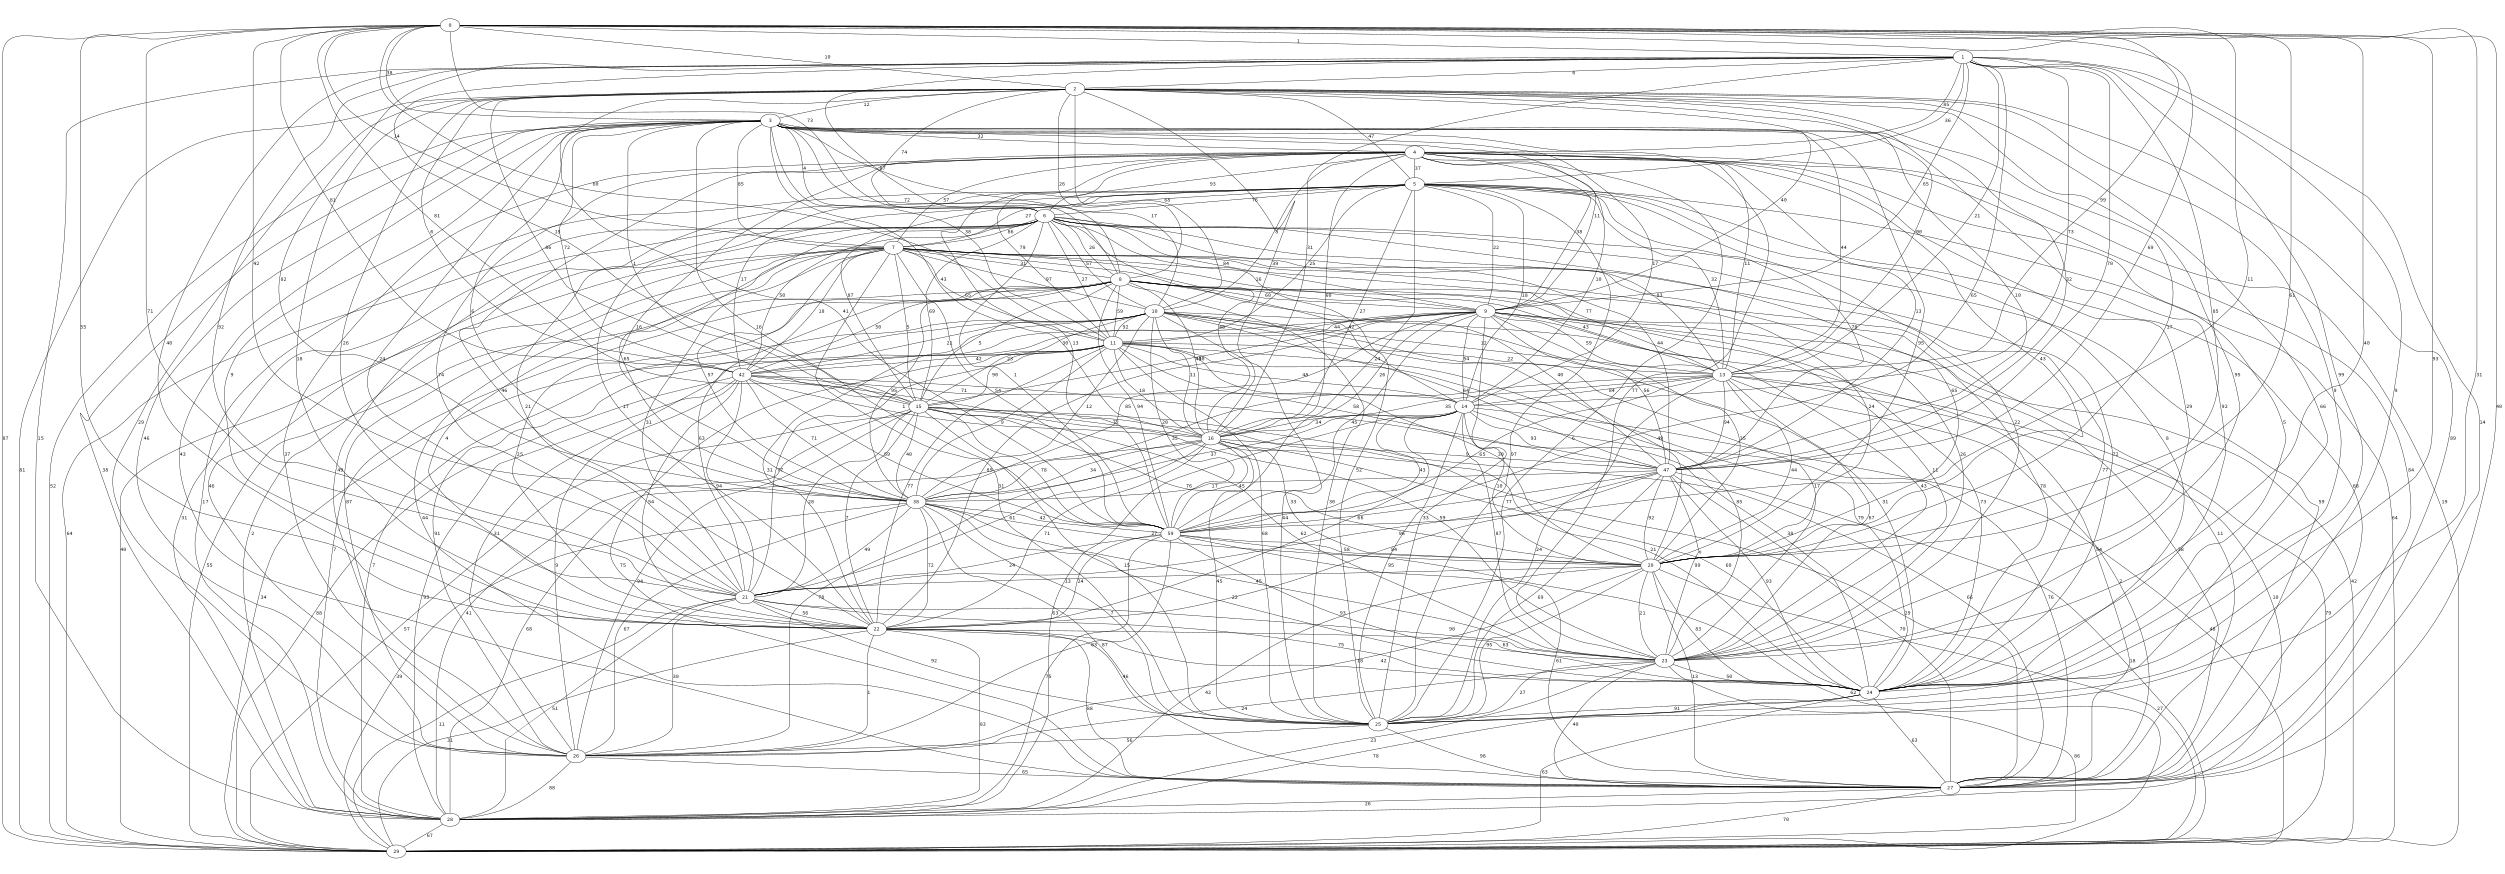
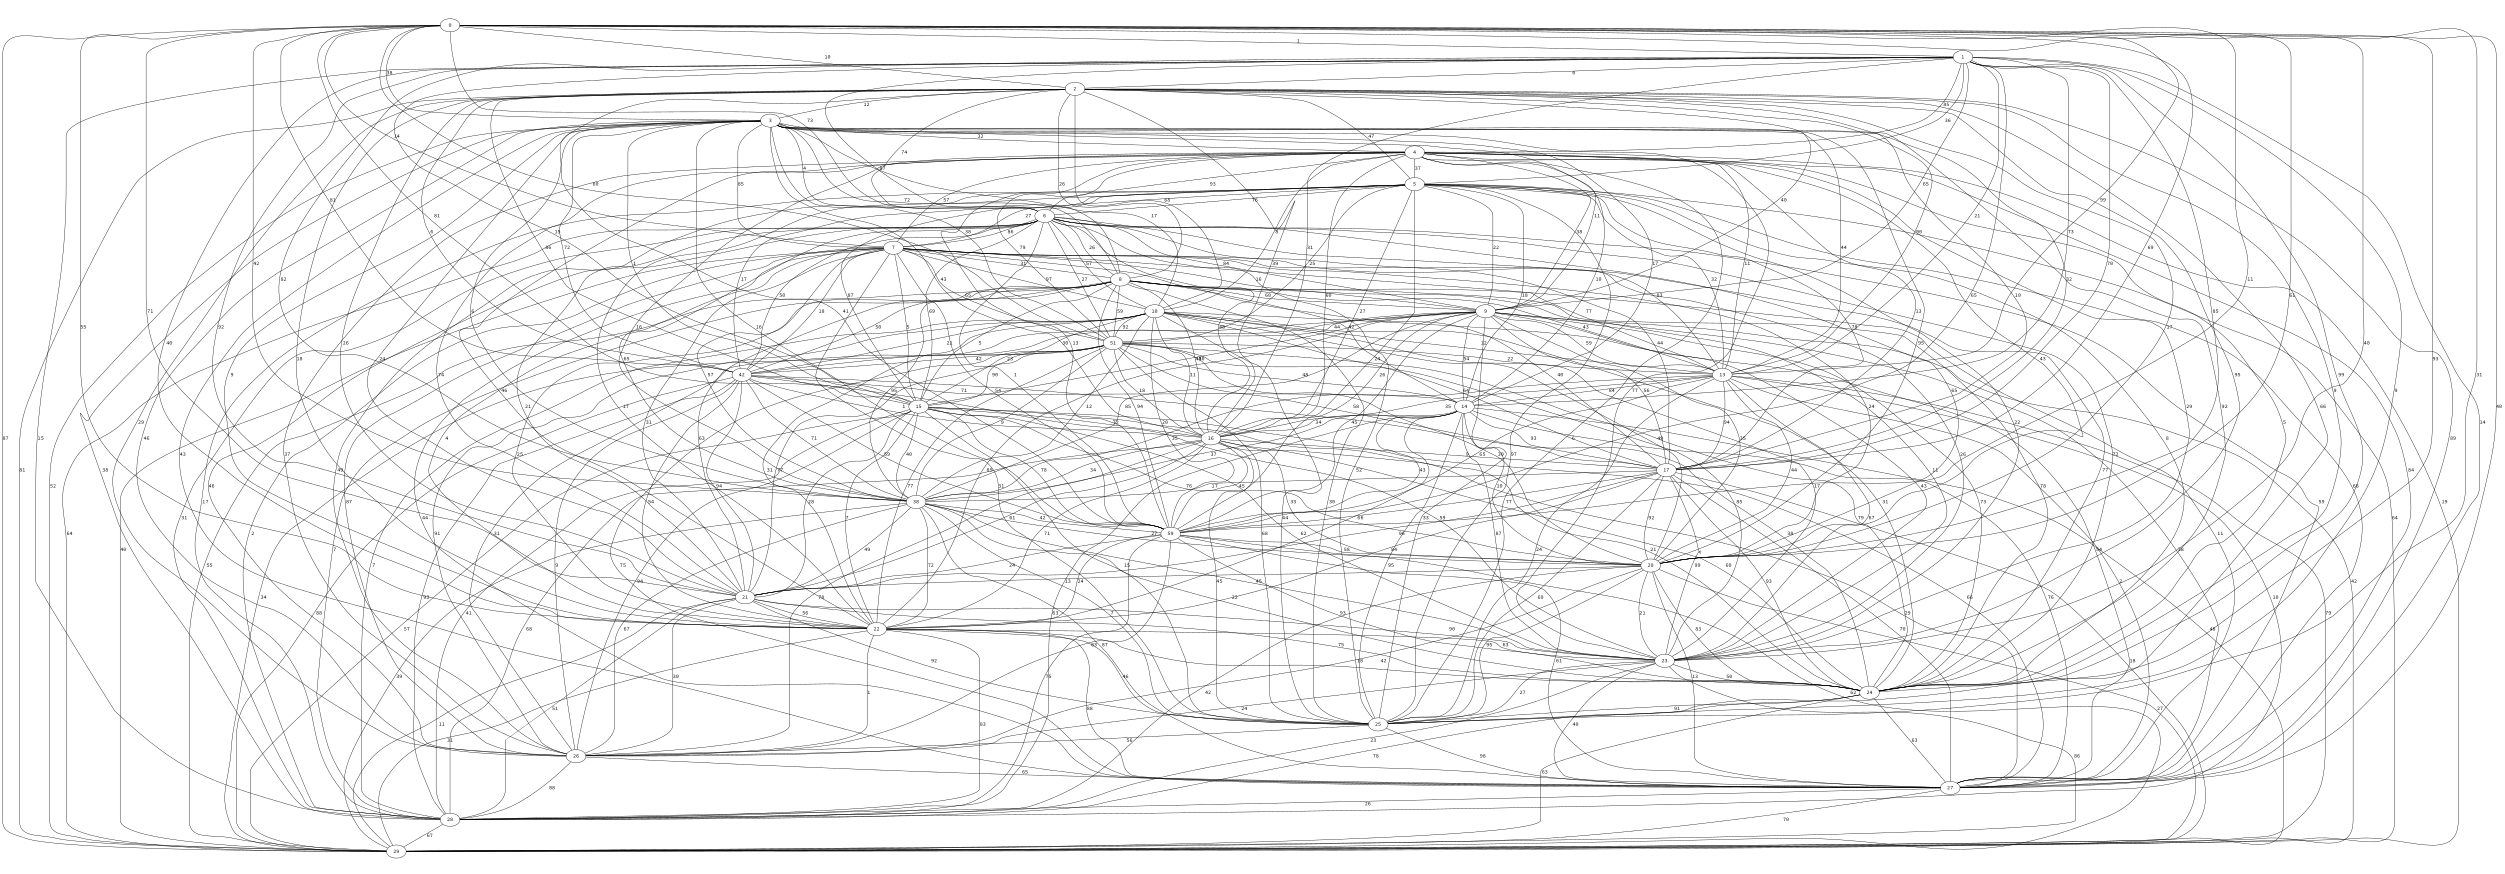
(1113, 343) -> (1113, 343)
(1666, 470) -> (1666, 470)
